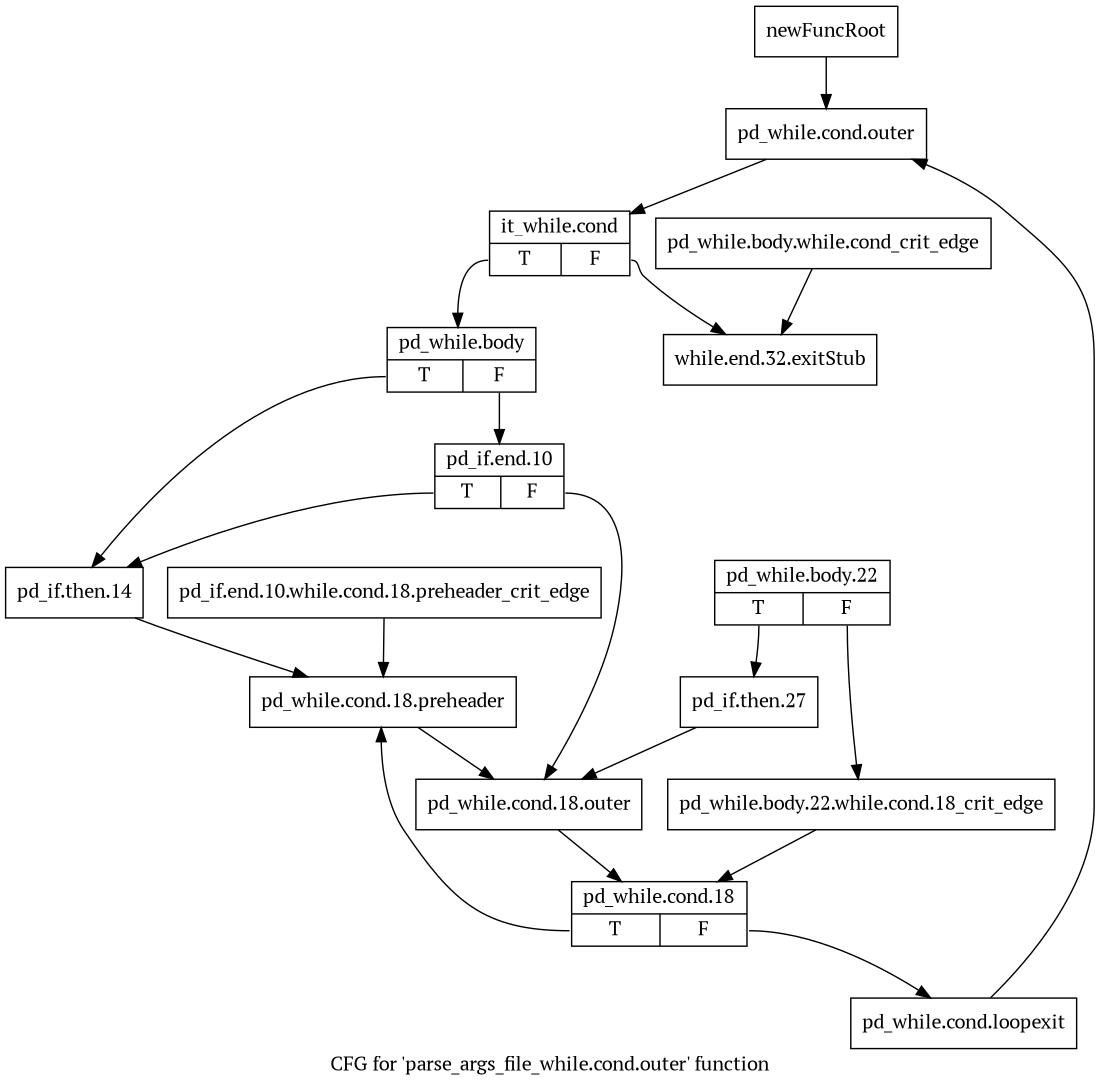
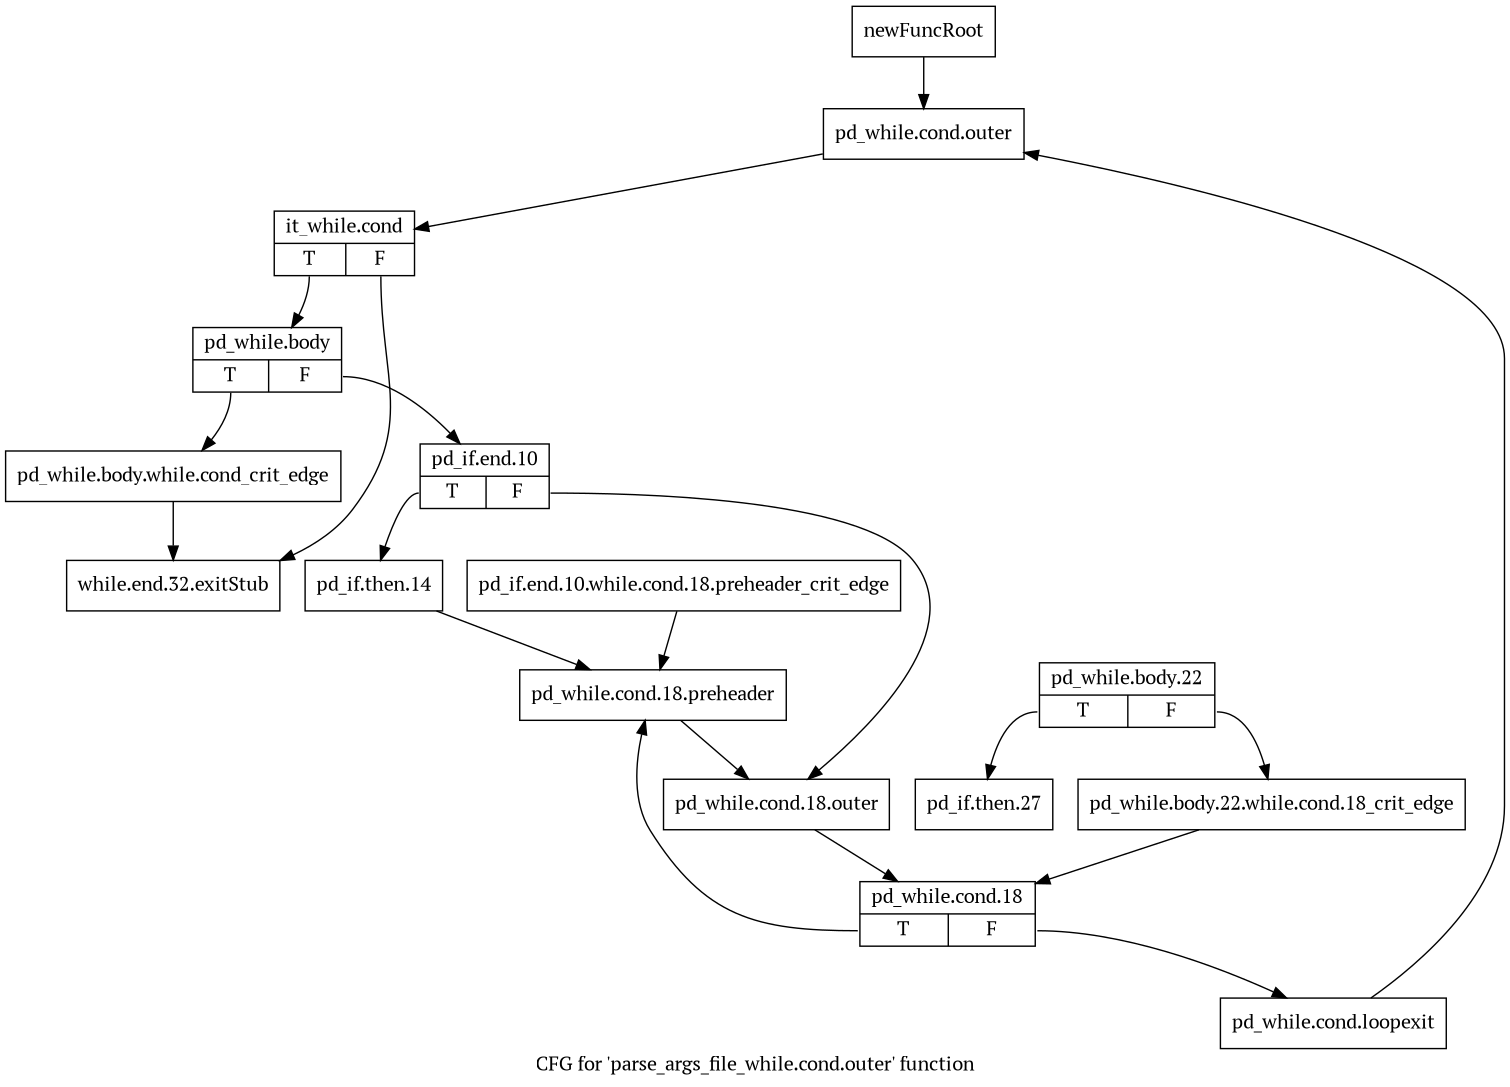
(226, 436) -> (225, 418)
(646, 750) -> none
